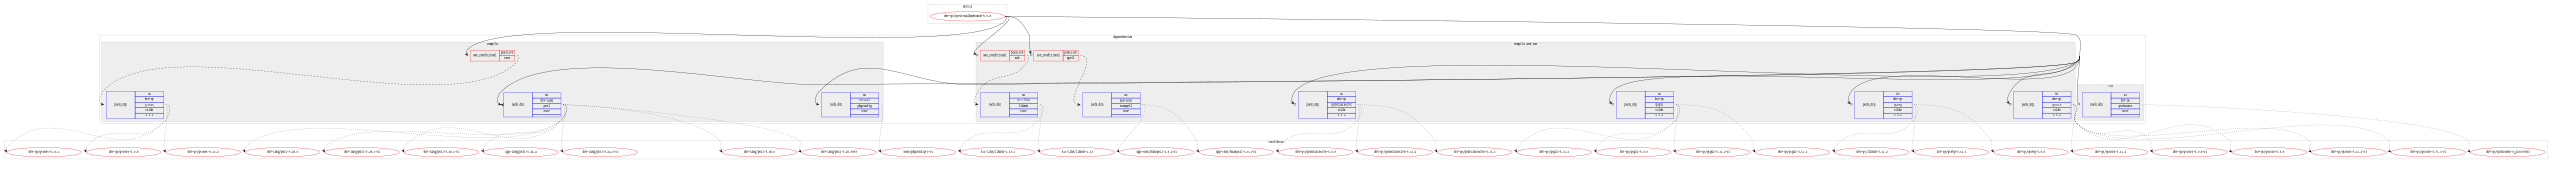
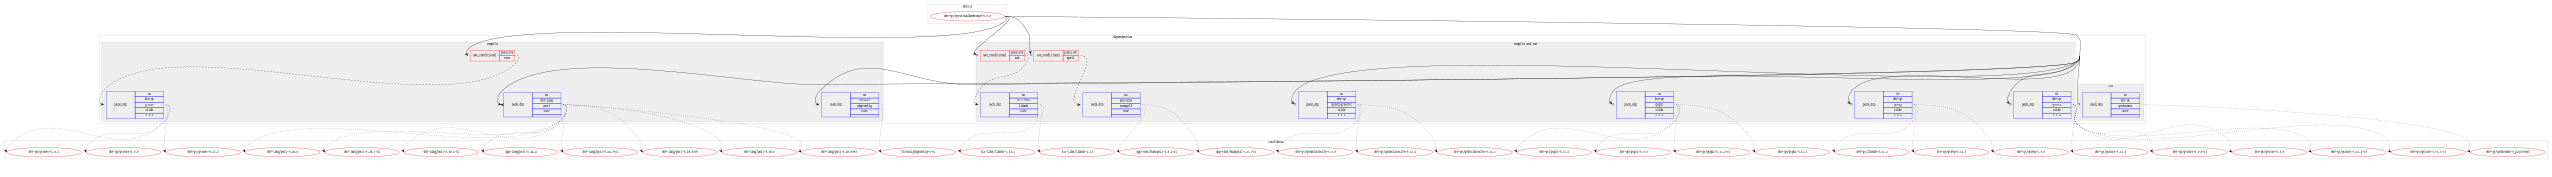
none -> (680, 152)
(918, 152) -> (918, 152)
